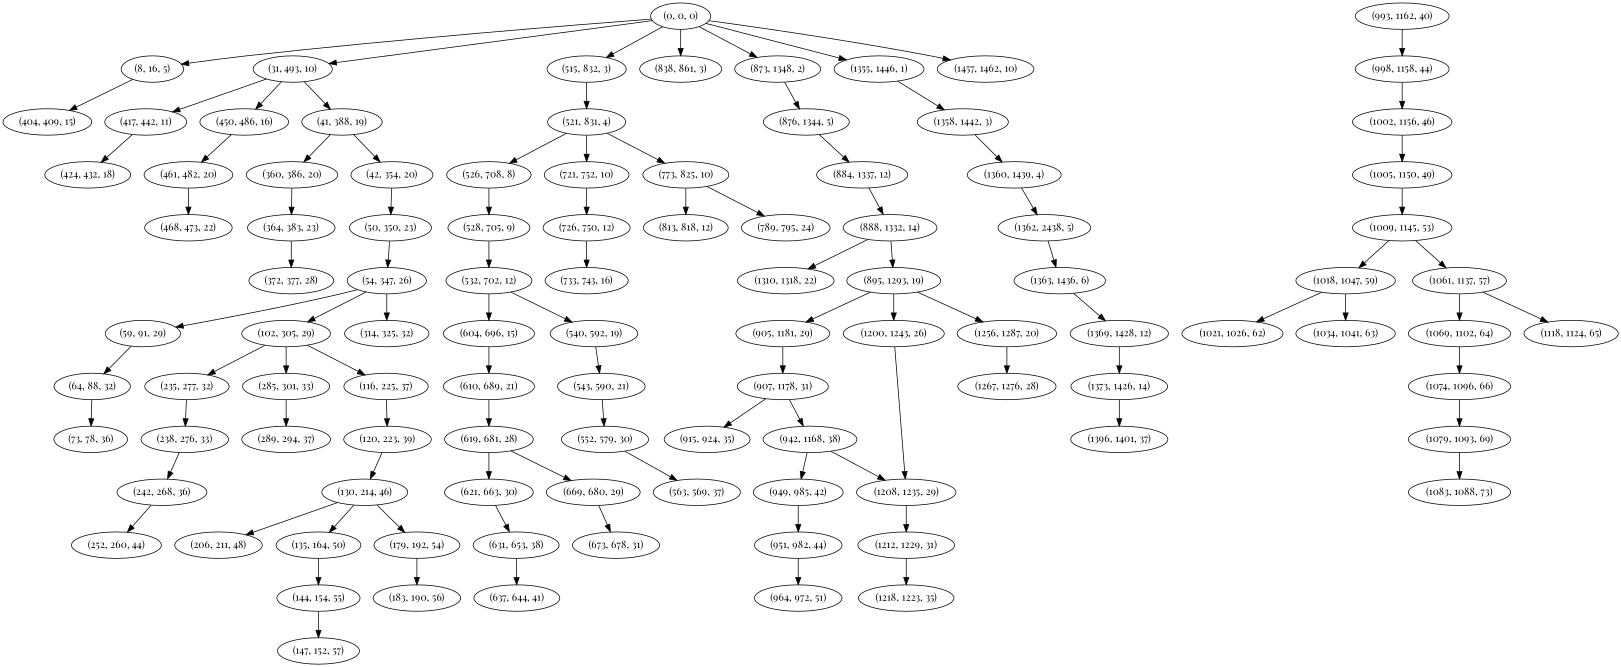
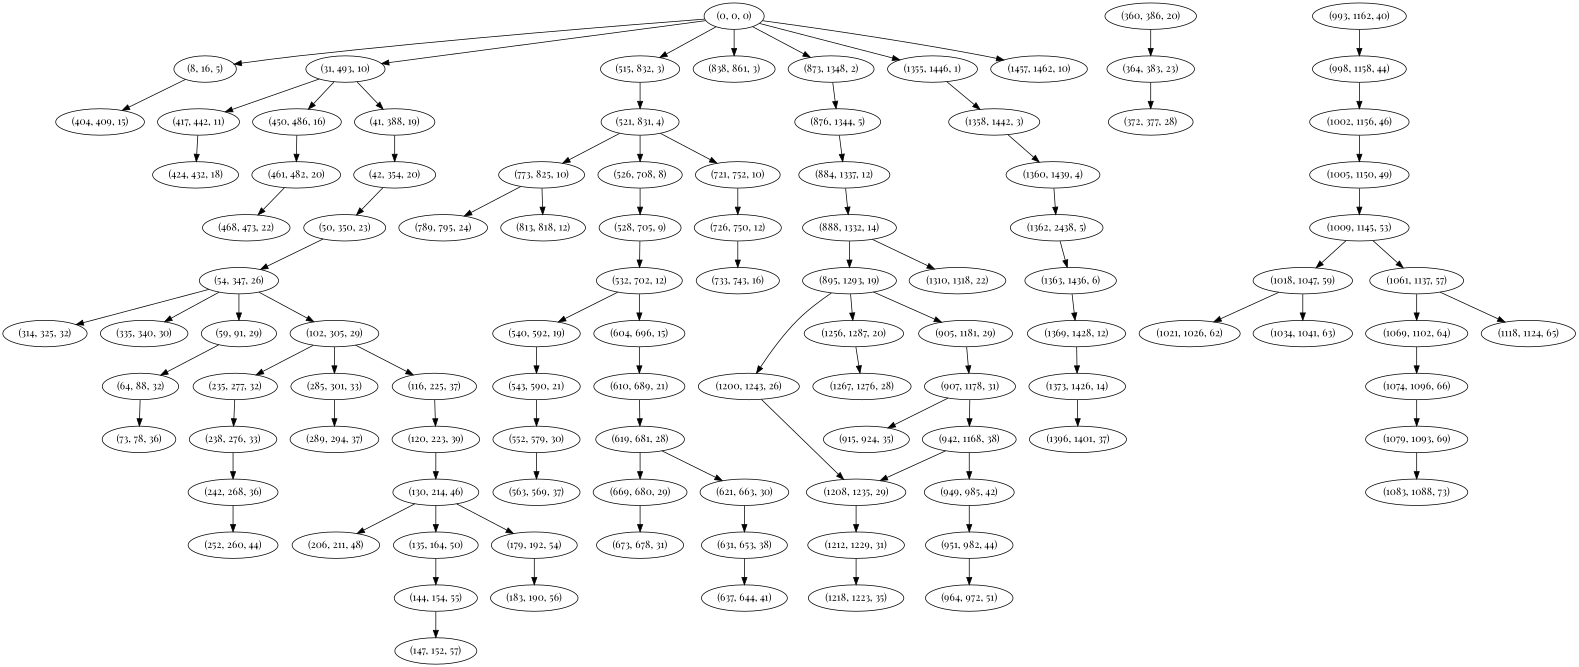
(320, 146) -> none
none -> (144, 334)
